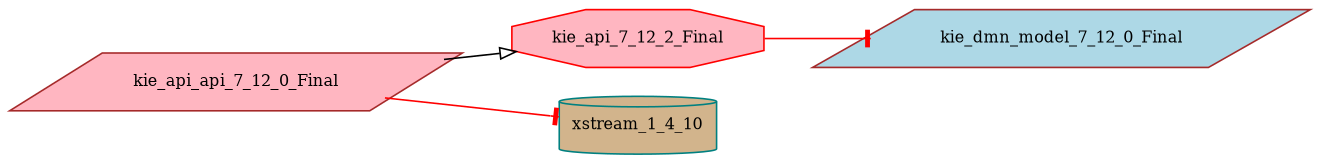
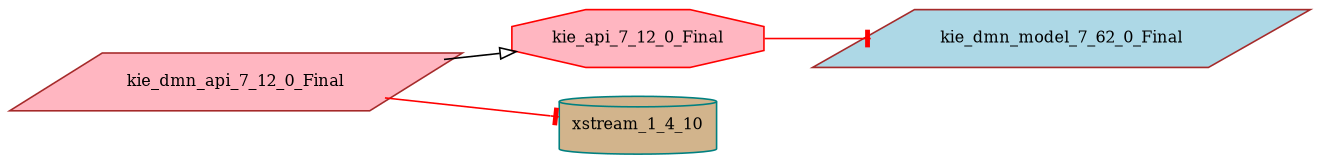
(638, 39) -> (638, 39)
(1061, 39) -> (1061, 39)
(236, 82) -> (236, 82)
